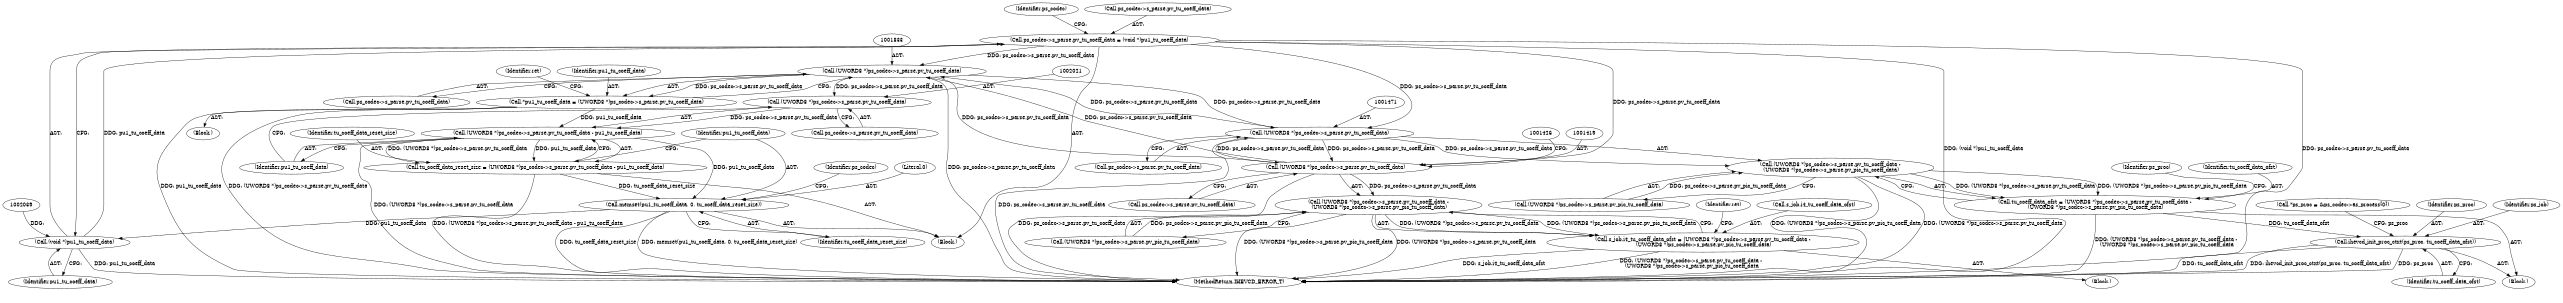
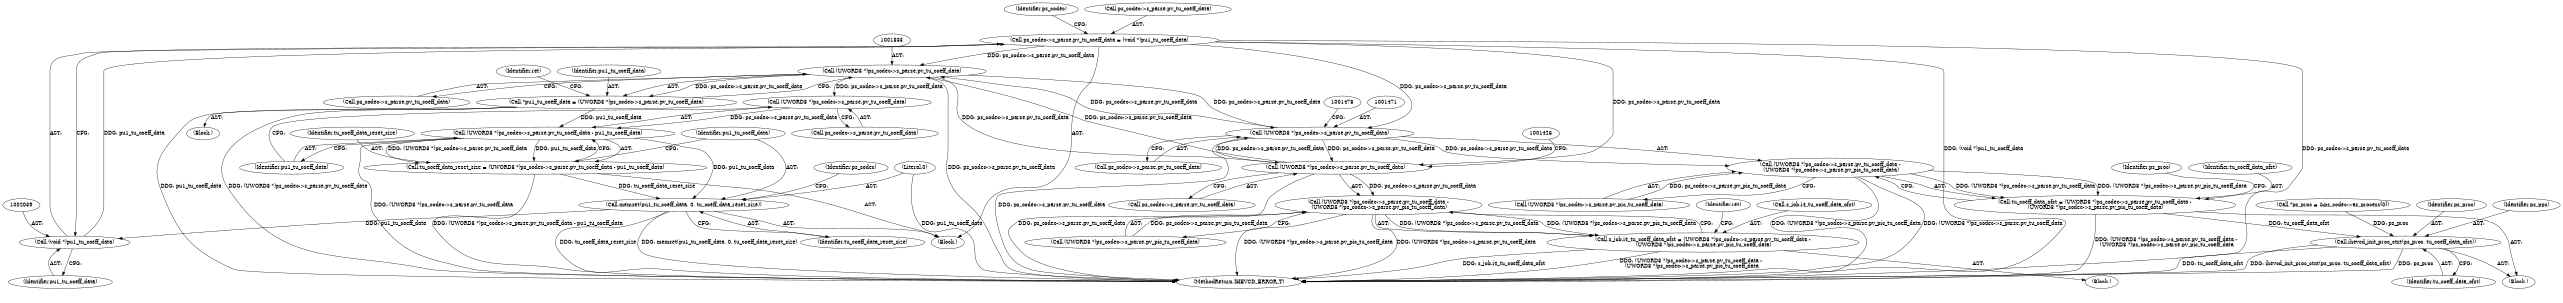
(1071, 71) -> none
none -> (1342, 102)
(1584, 133) -> none
(2526, 205) -> (2526, 205)
(38, 224) -> (38, 224)
(2391, 224) -> (2391, 224)
(538, 280) -> (1006, 273)
